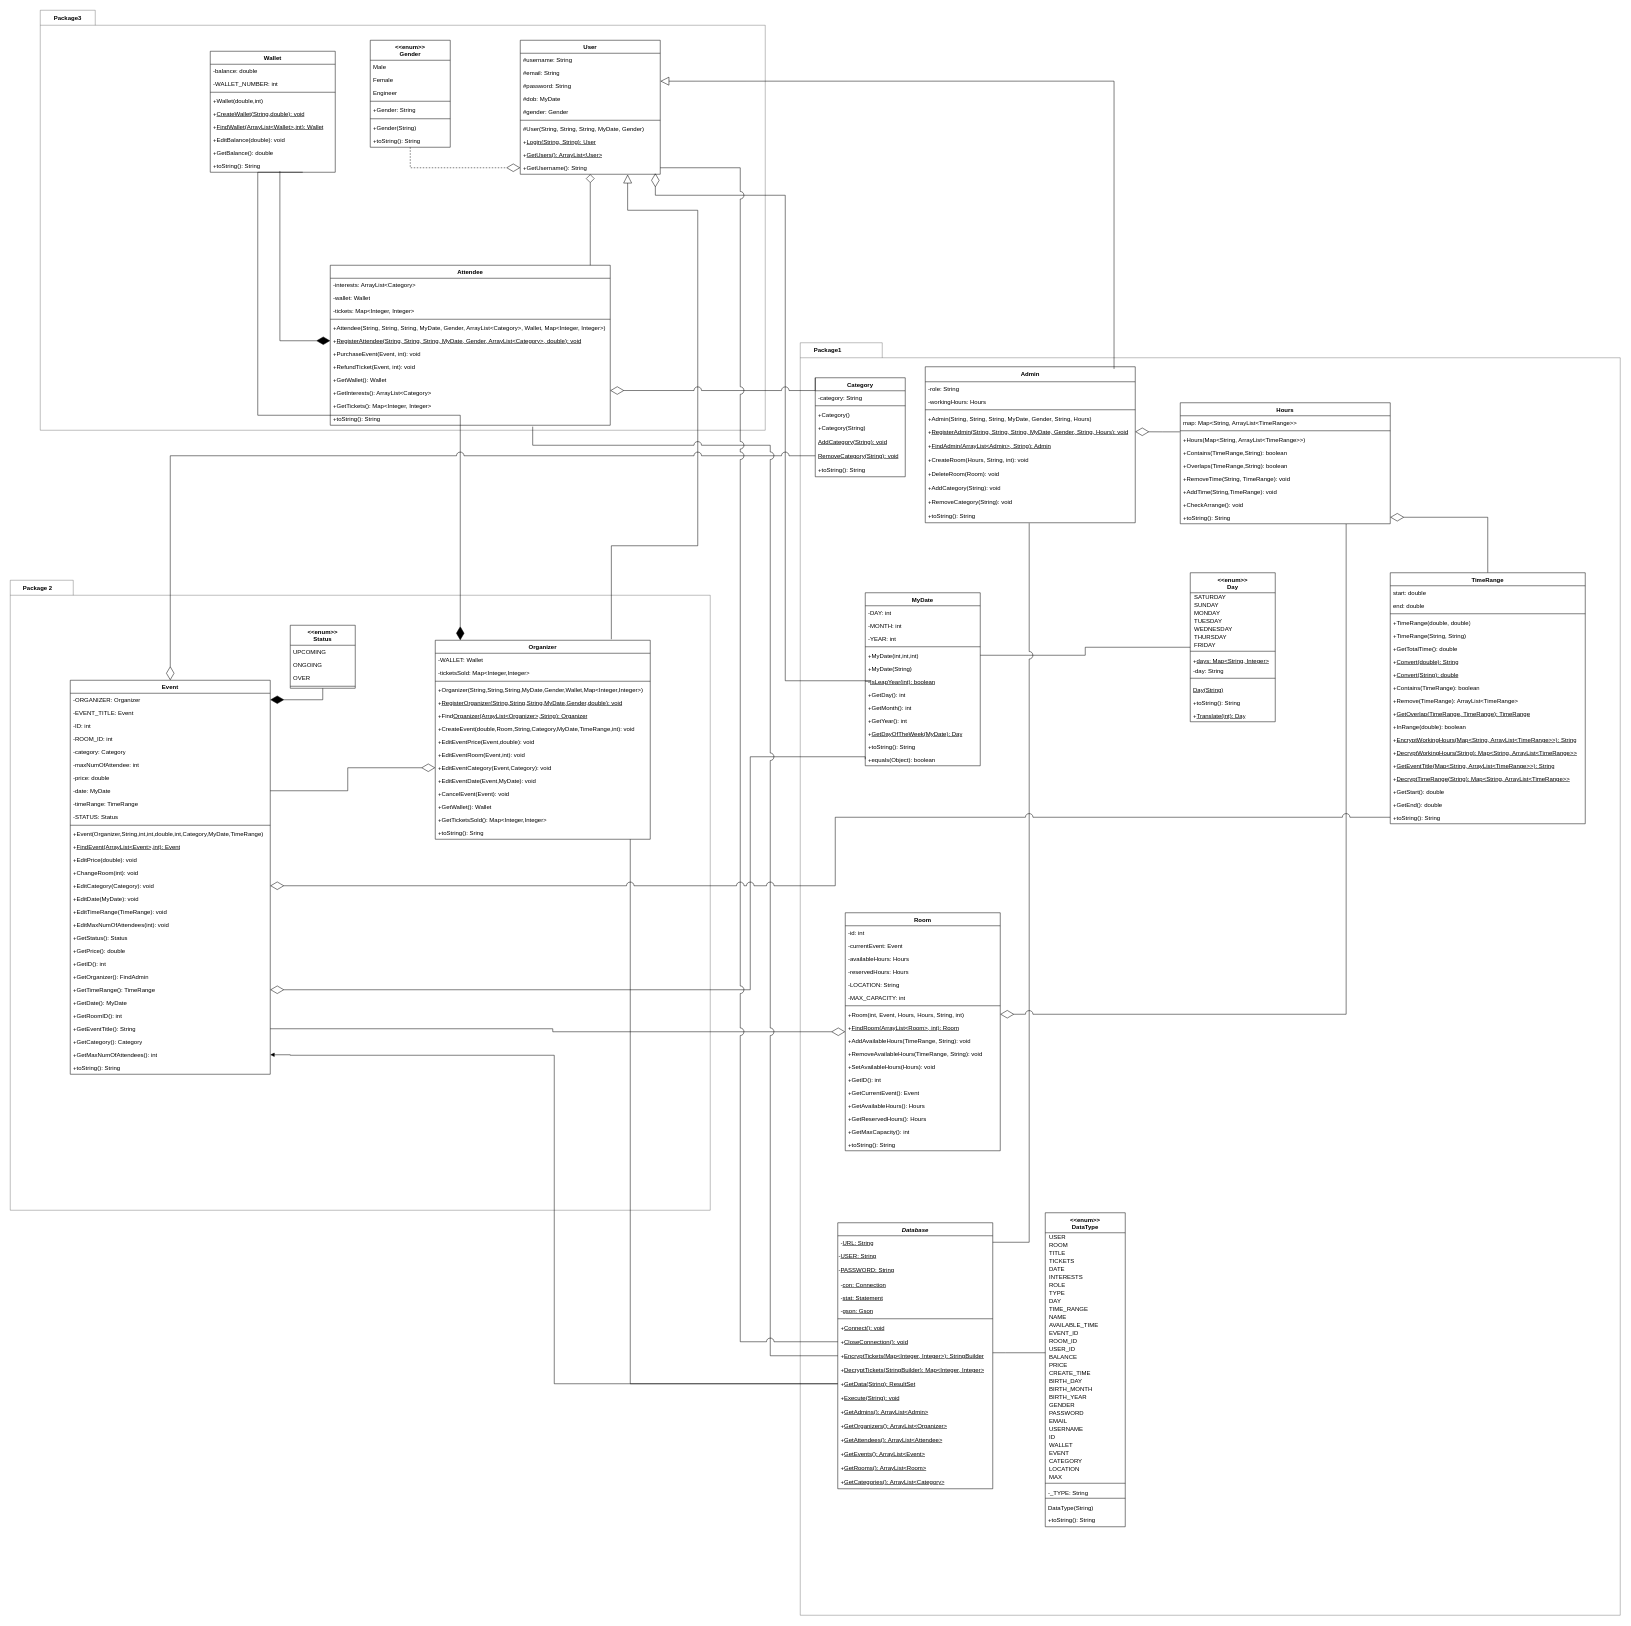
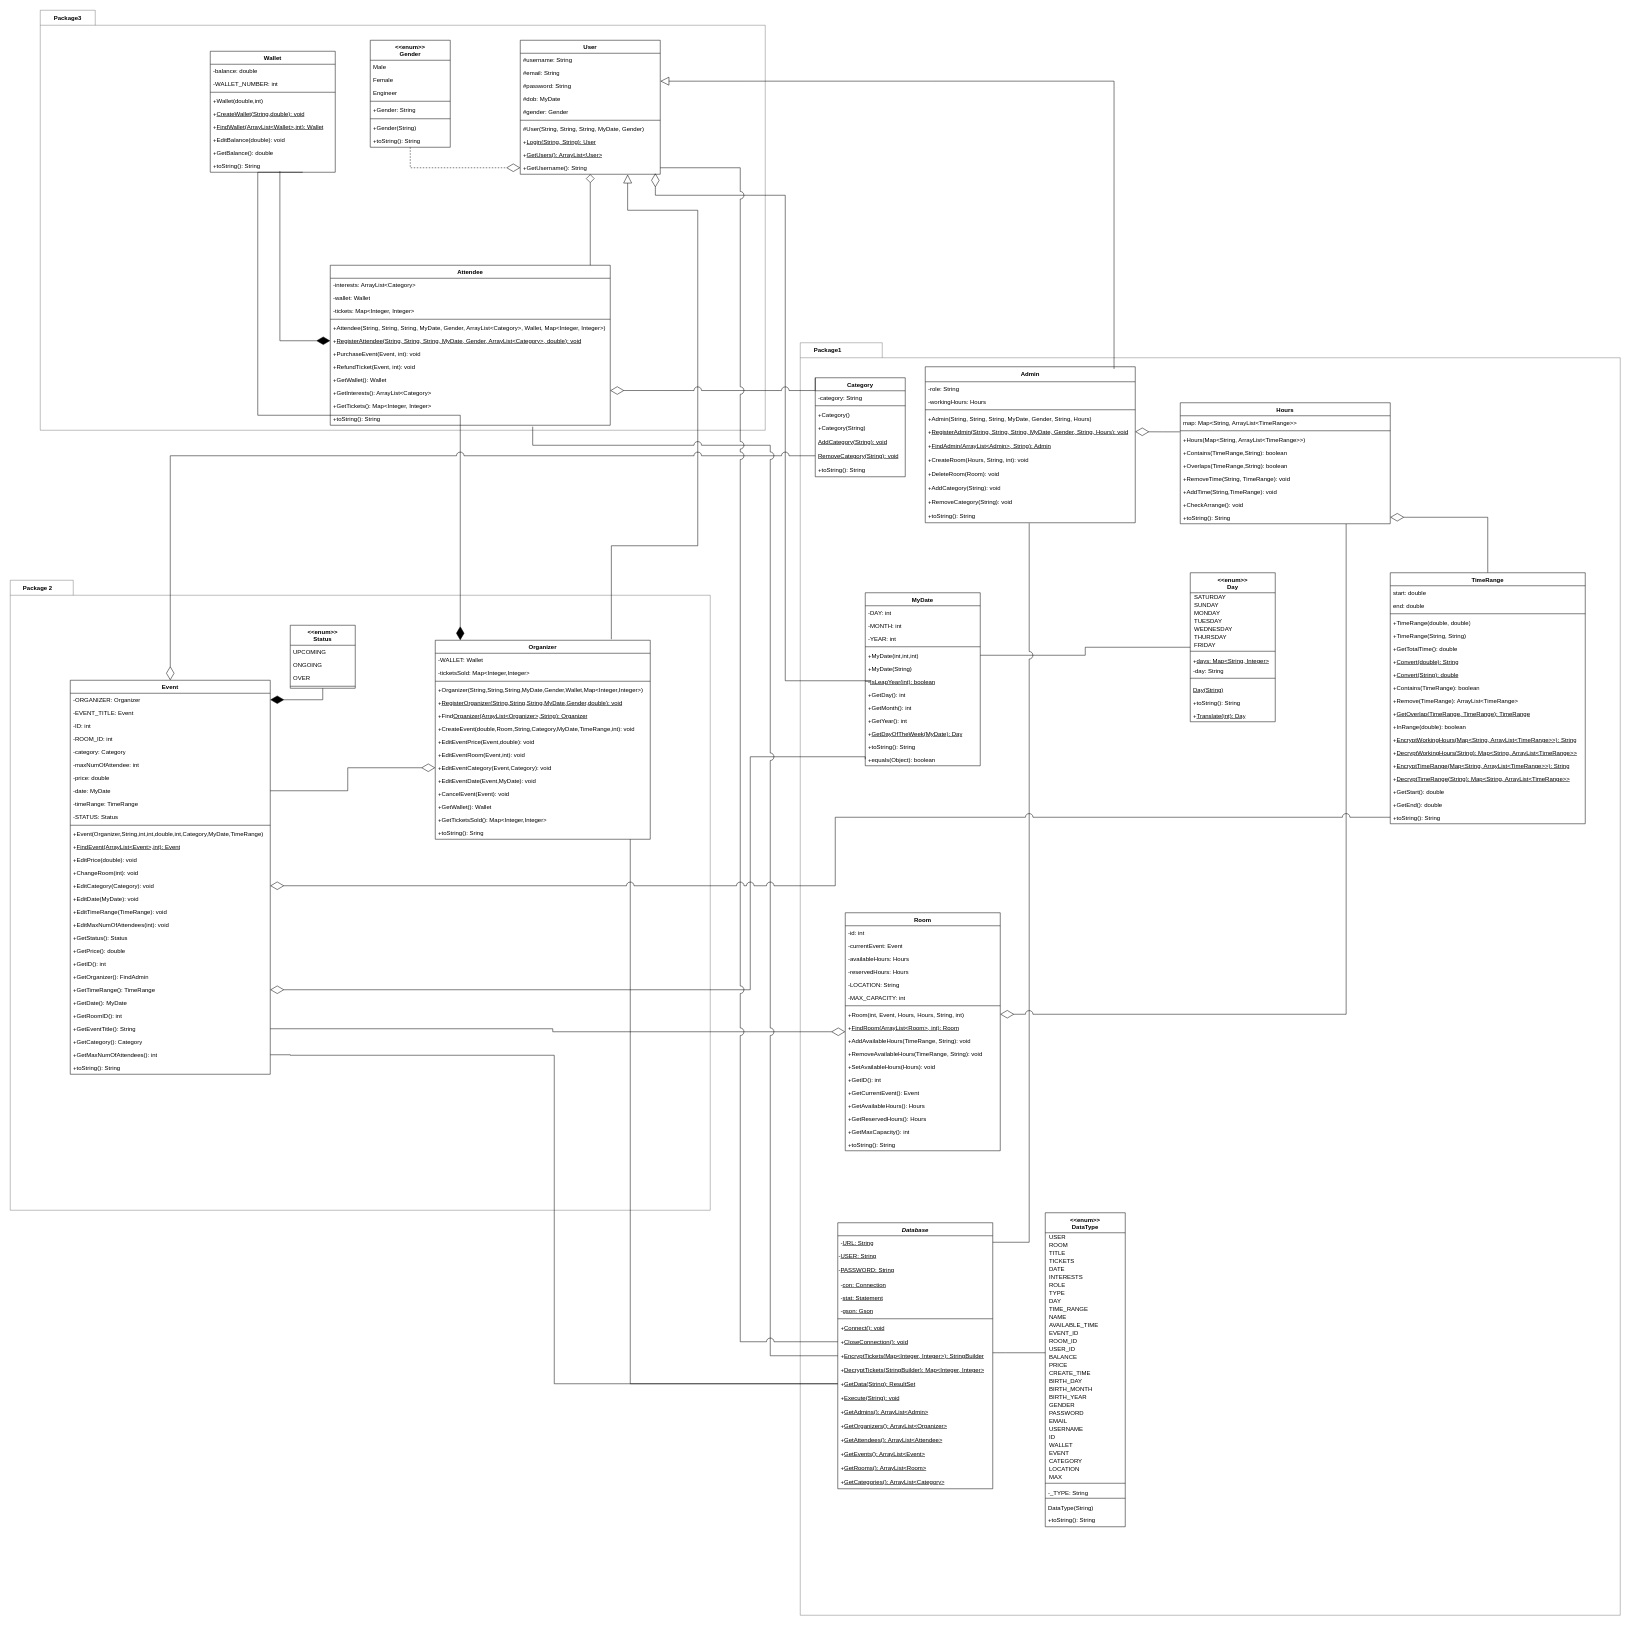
(1481, 766) -> (1487, 766)
(275, 1055) -> (274, 1055)
